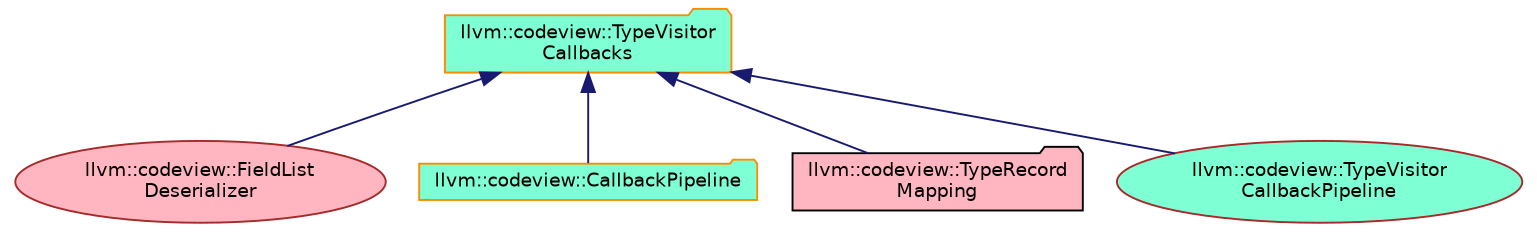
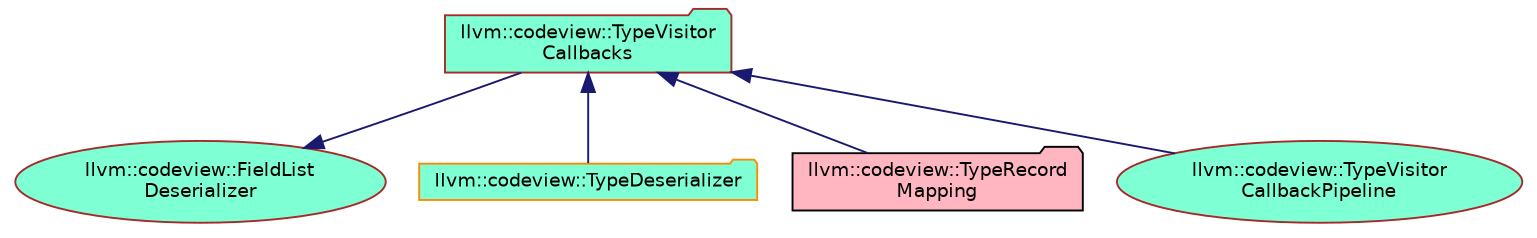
(588, 44) -> (588, 44)
(384, 112) -> (422, 108)
(201, 182) -> (201, 182)
(588, 182) -> (588, 182)
